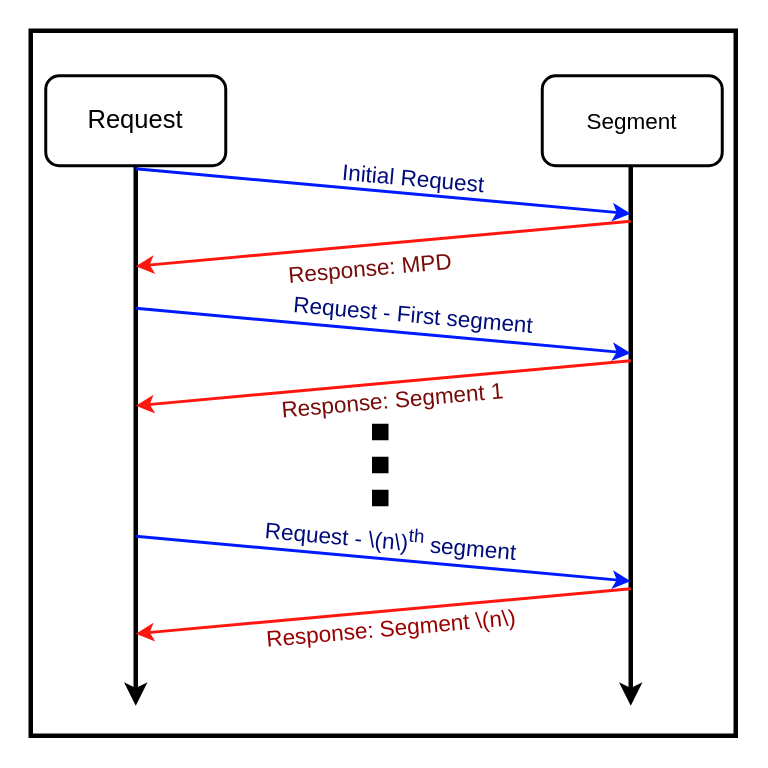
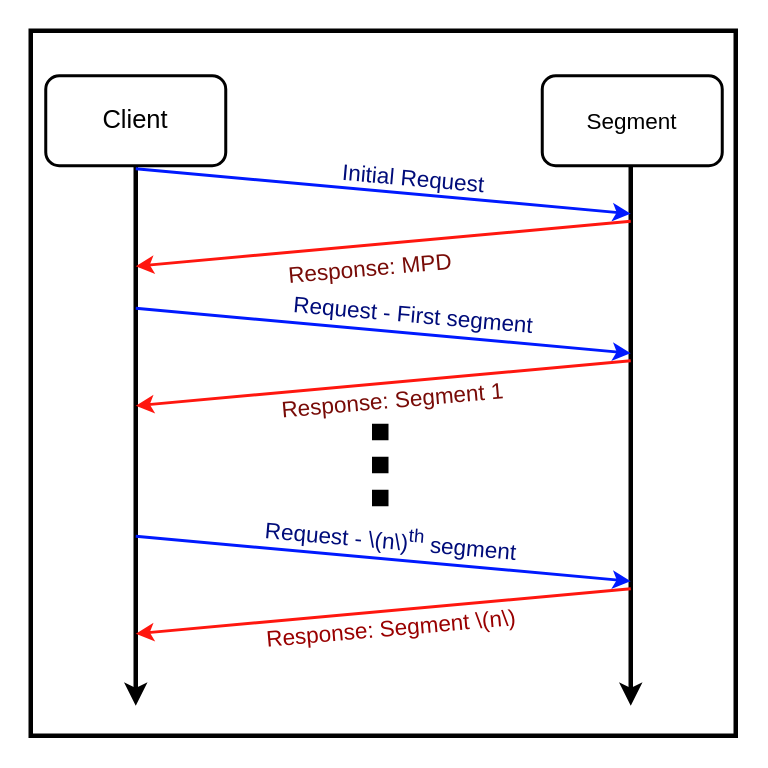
(136, 121) -> (136, 121)
